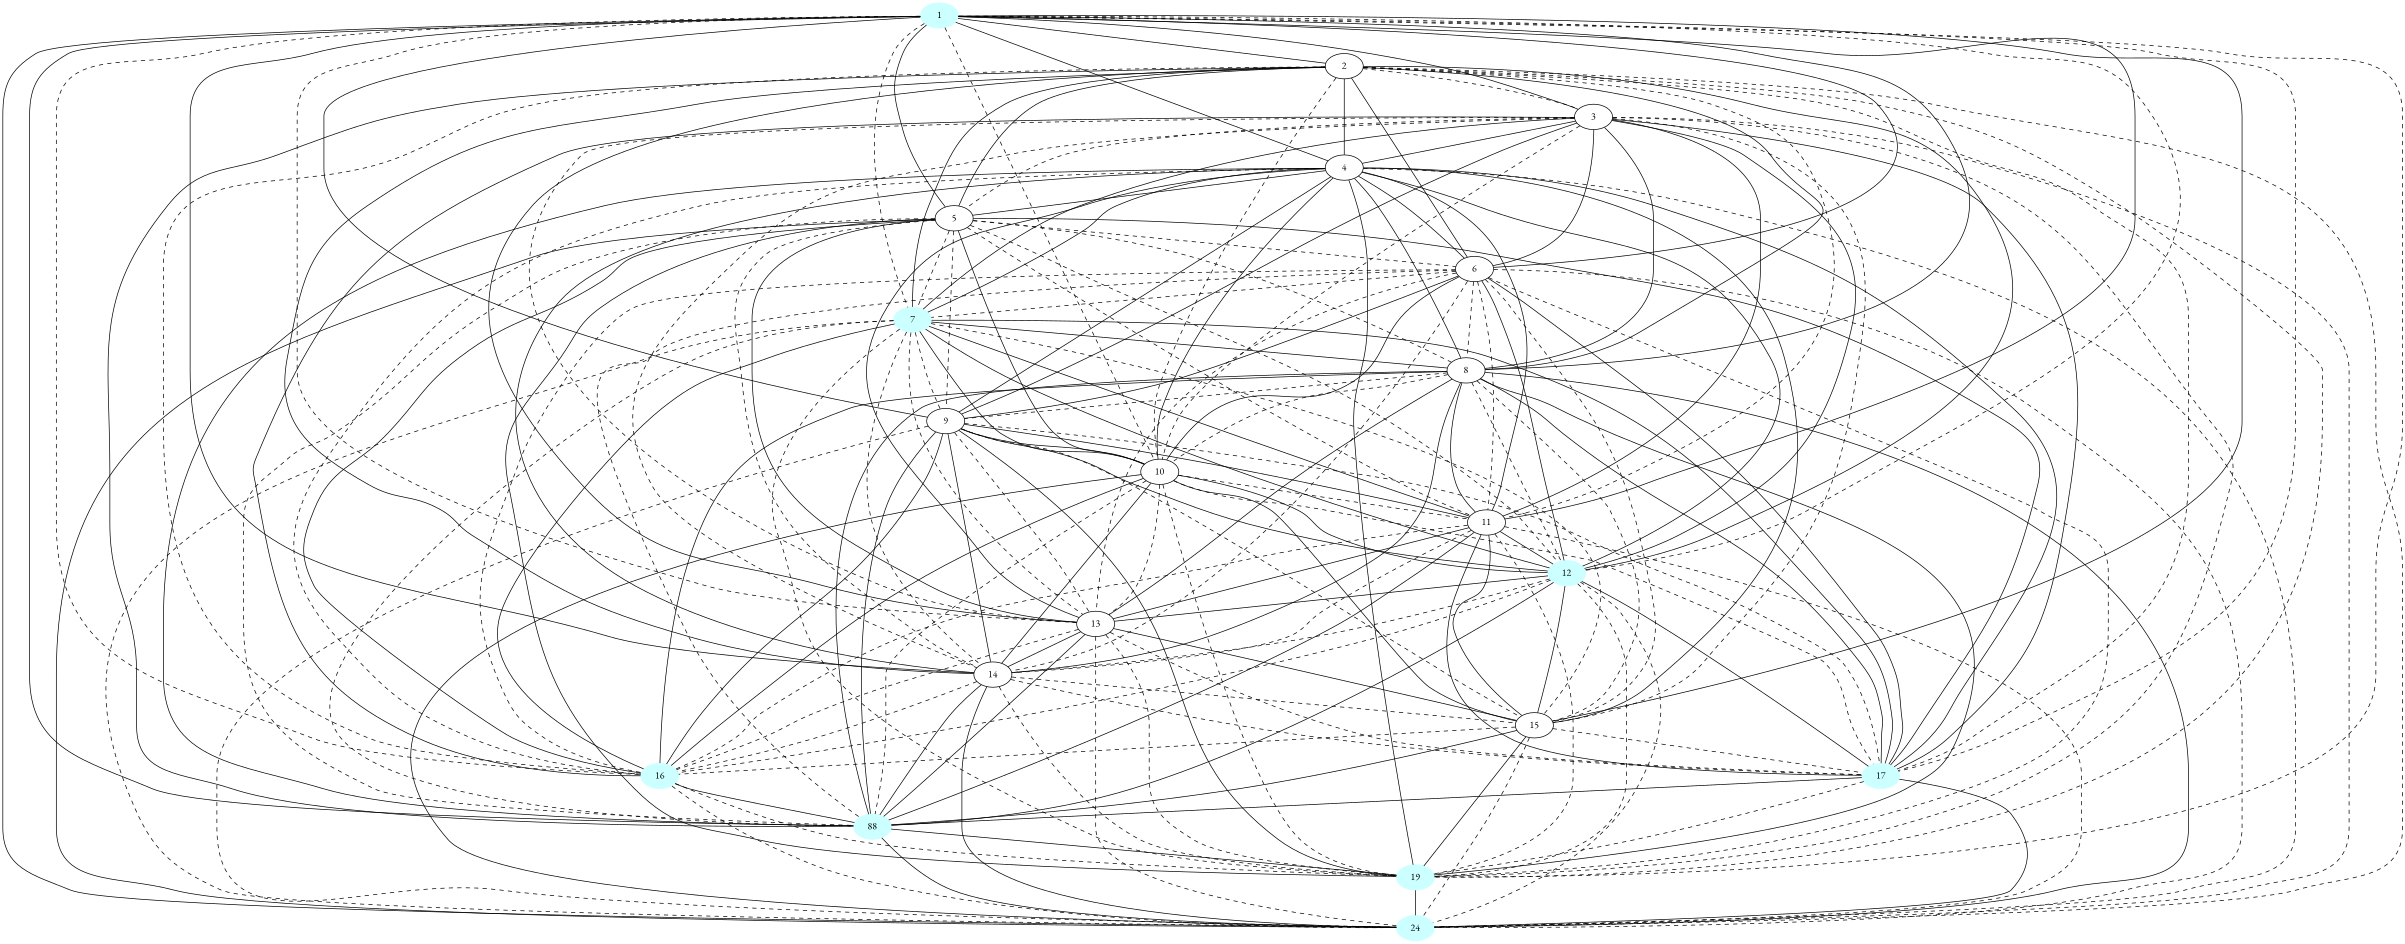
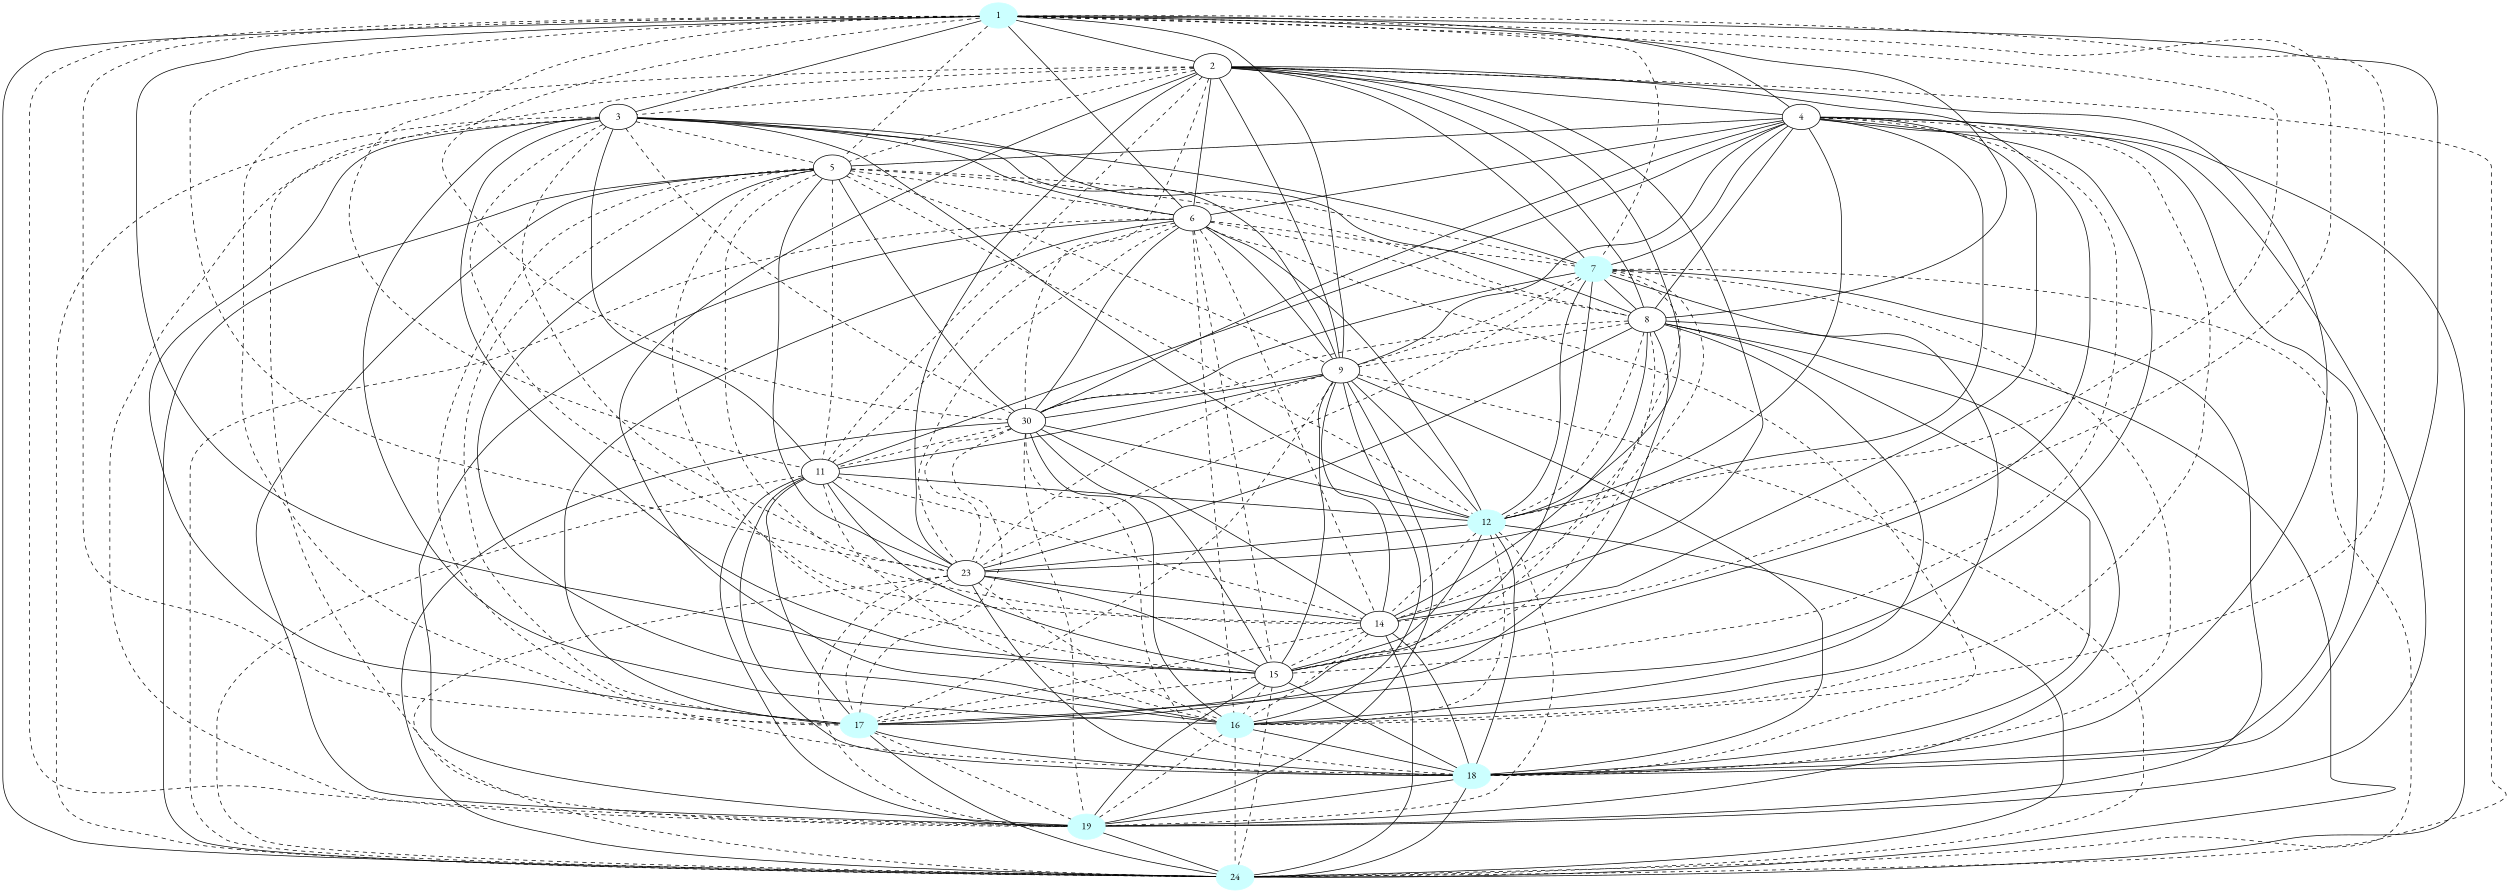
(1931, 51) -> (403, 124)
(1104, 85) -> (1020, 110)
(899, 116) -> (923, 85)
(1469, 142) -> none
(308, 177) -> (627, 397)
none -> (1291, 213)
none -> (2090, 285)
(1735, 301) -> (466, 443)
(190, 320) -> (2275, 42)
(1783, 355) -> (1974, 545)
(1854, 388) -> (663, 525)
(1185, 418) -> none
(1451, 450) -> none
(1160, 472) -> (1027, 421)
(1249, 553) -> (1325, 525)
none -> (805, 571)
(2285, 617) -> (2465, 768)
(1096, 624) -> (966, 573)
(2108, 639) -> (431, 537)
(1728, 669) -> none
(1573, 738) -> (793, 746)
(913, 741) -> (2156, 768)
(1640, 781) -> (1996, 816)
(872, 827) -> (1472, 776)
(1163, 848) -> none
